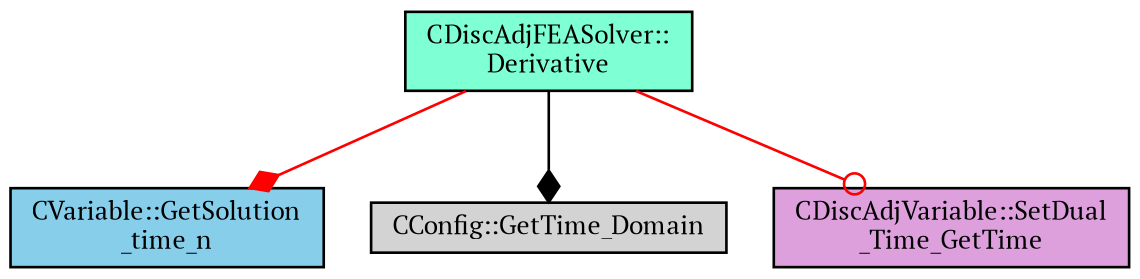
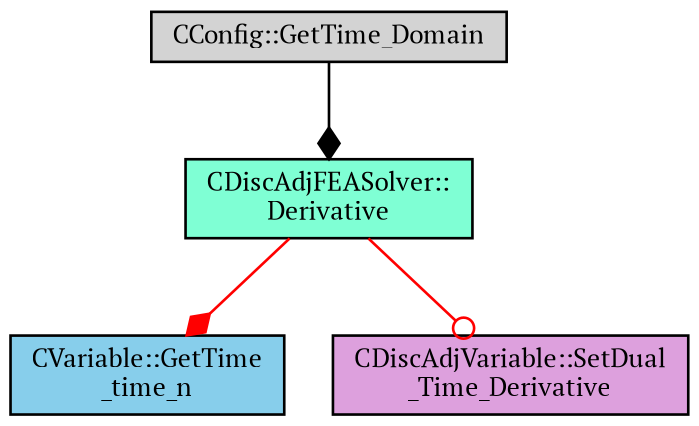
(549, 130) -> (329, 95)
(167, 228) -> (147, 375)
(951, 228) -> (511, 375)
